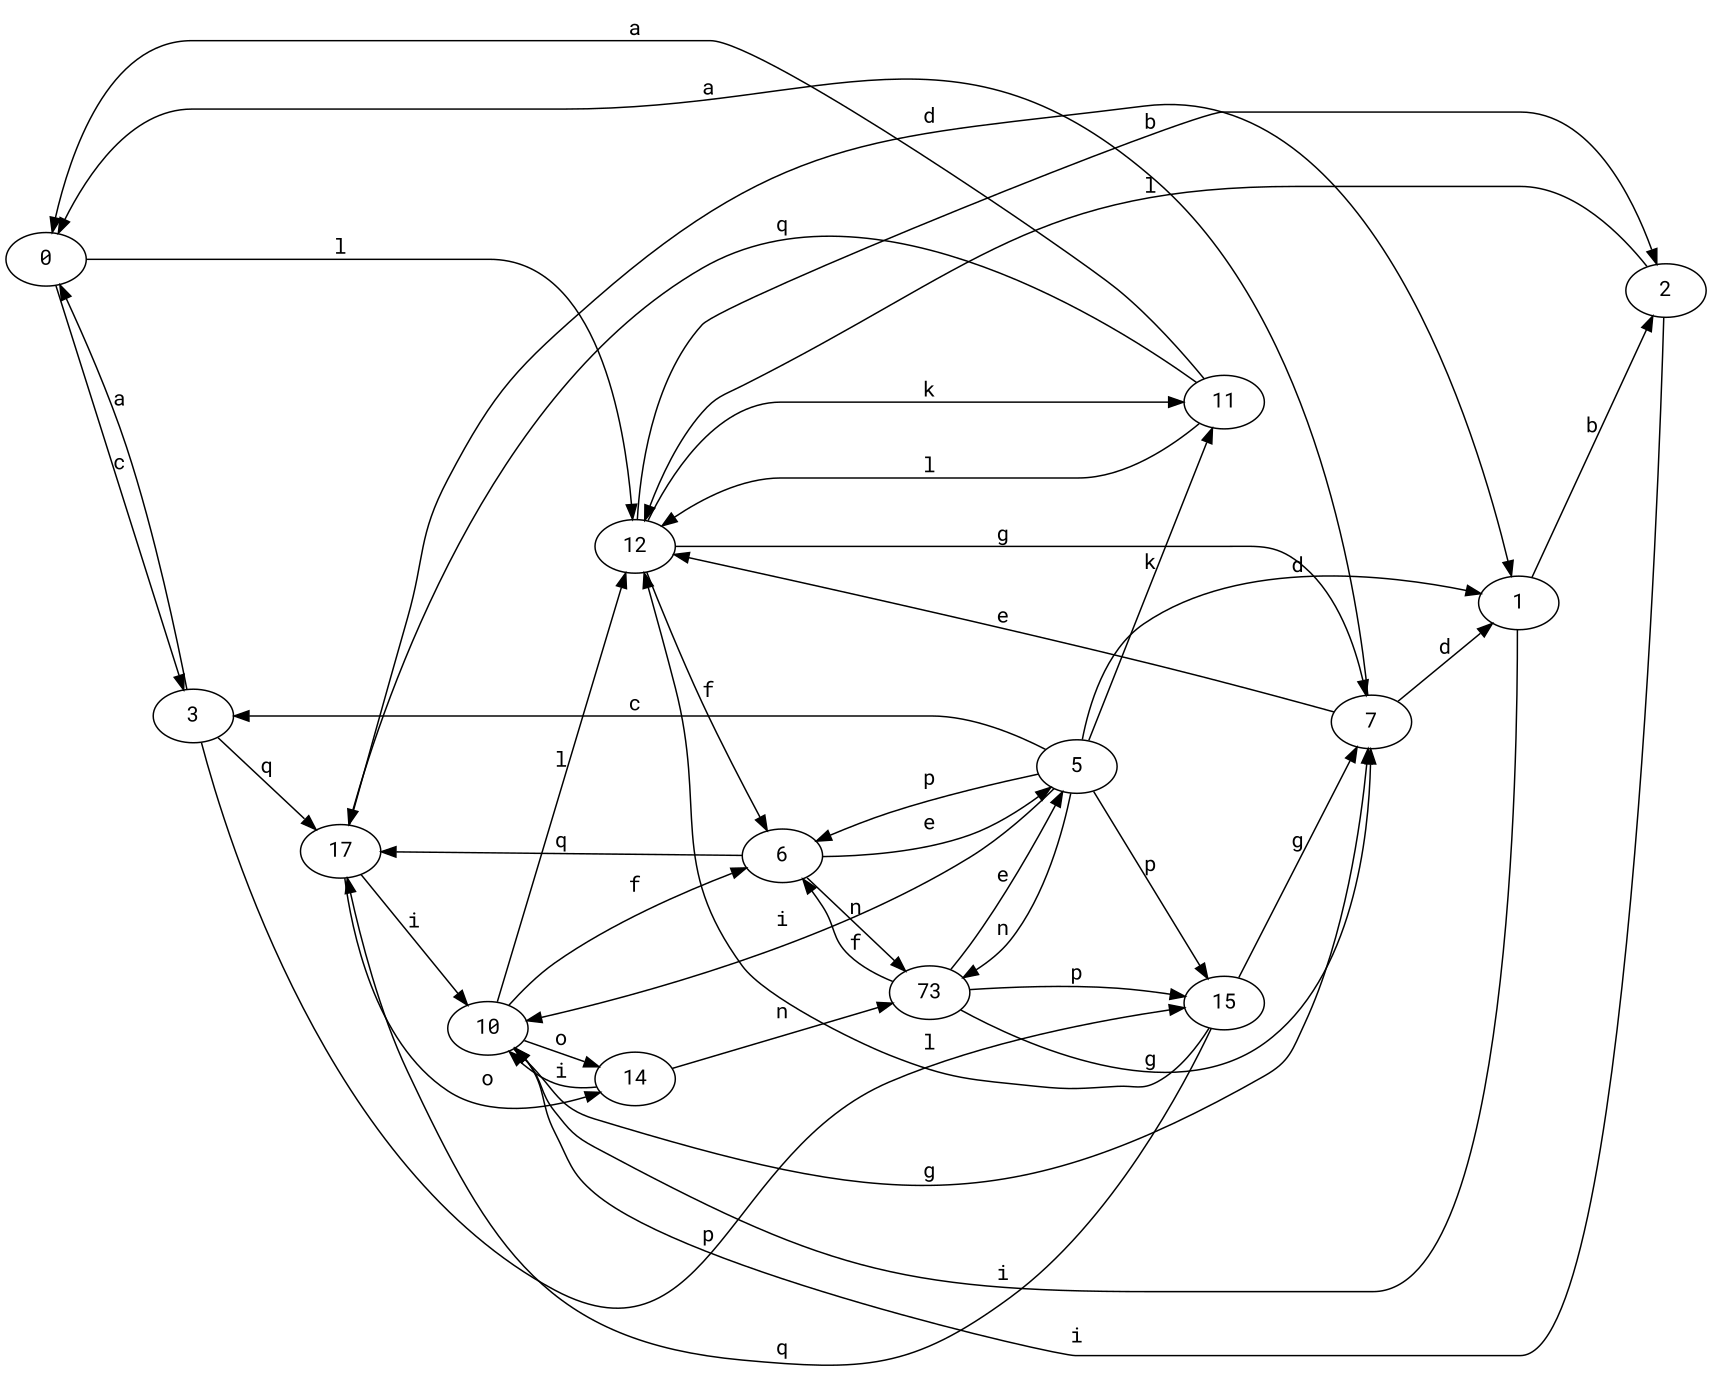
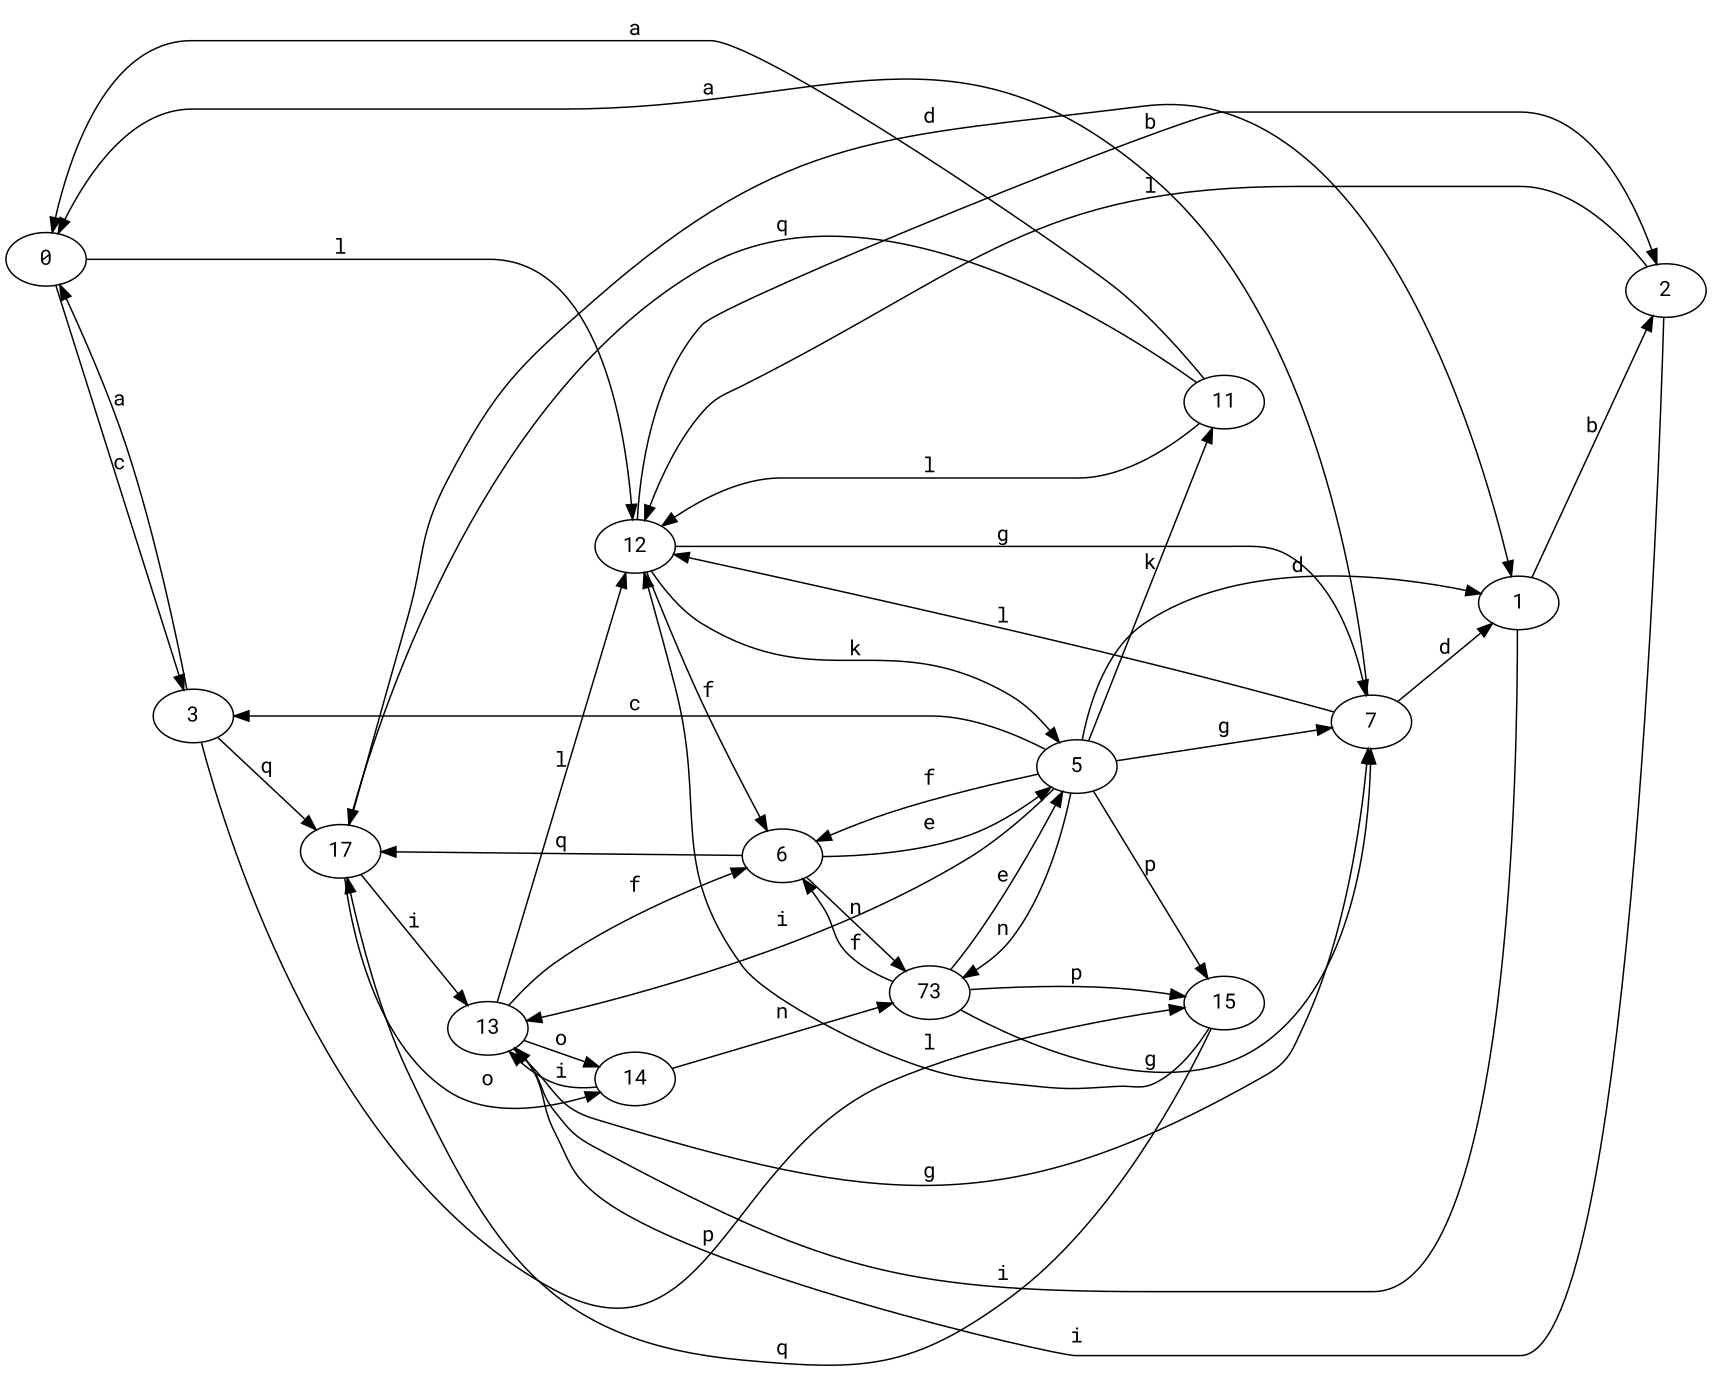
(881, 402) -> (846, 660)
(1003, 617) -> (1003, 617)
(930, 779) -> (930, 779)
(1294, 869) -> (1217, 745)
(488, 1028) -> (488, 1028)
